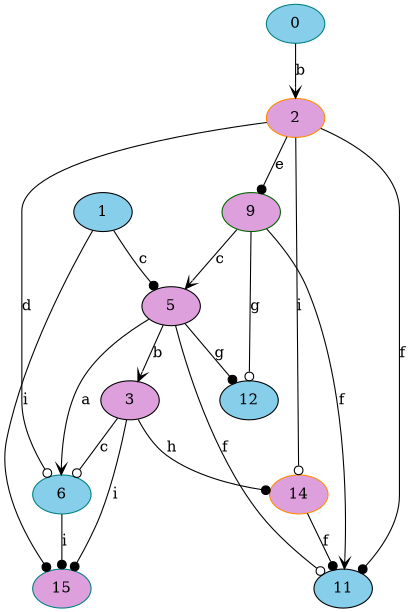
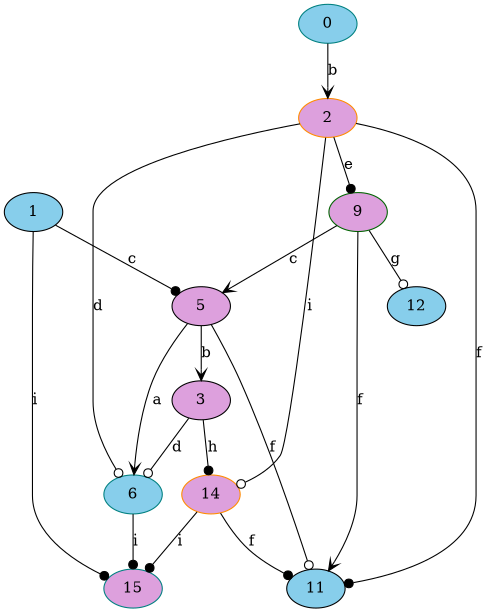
(207, 350) -> none
(104, 447) -> (177, 447)
(108, 493) -> (175, 538)
